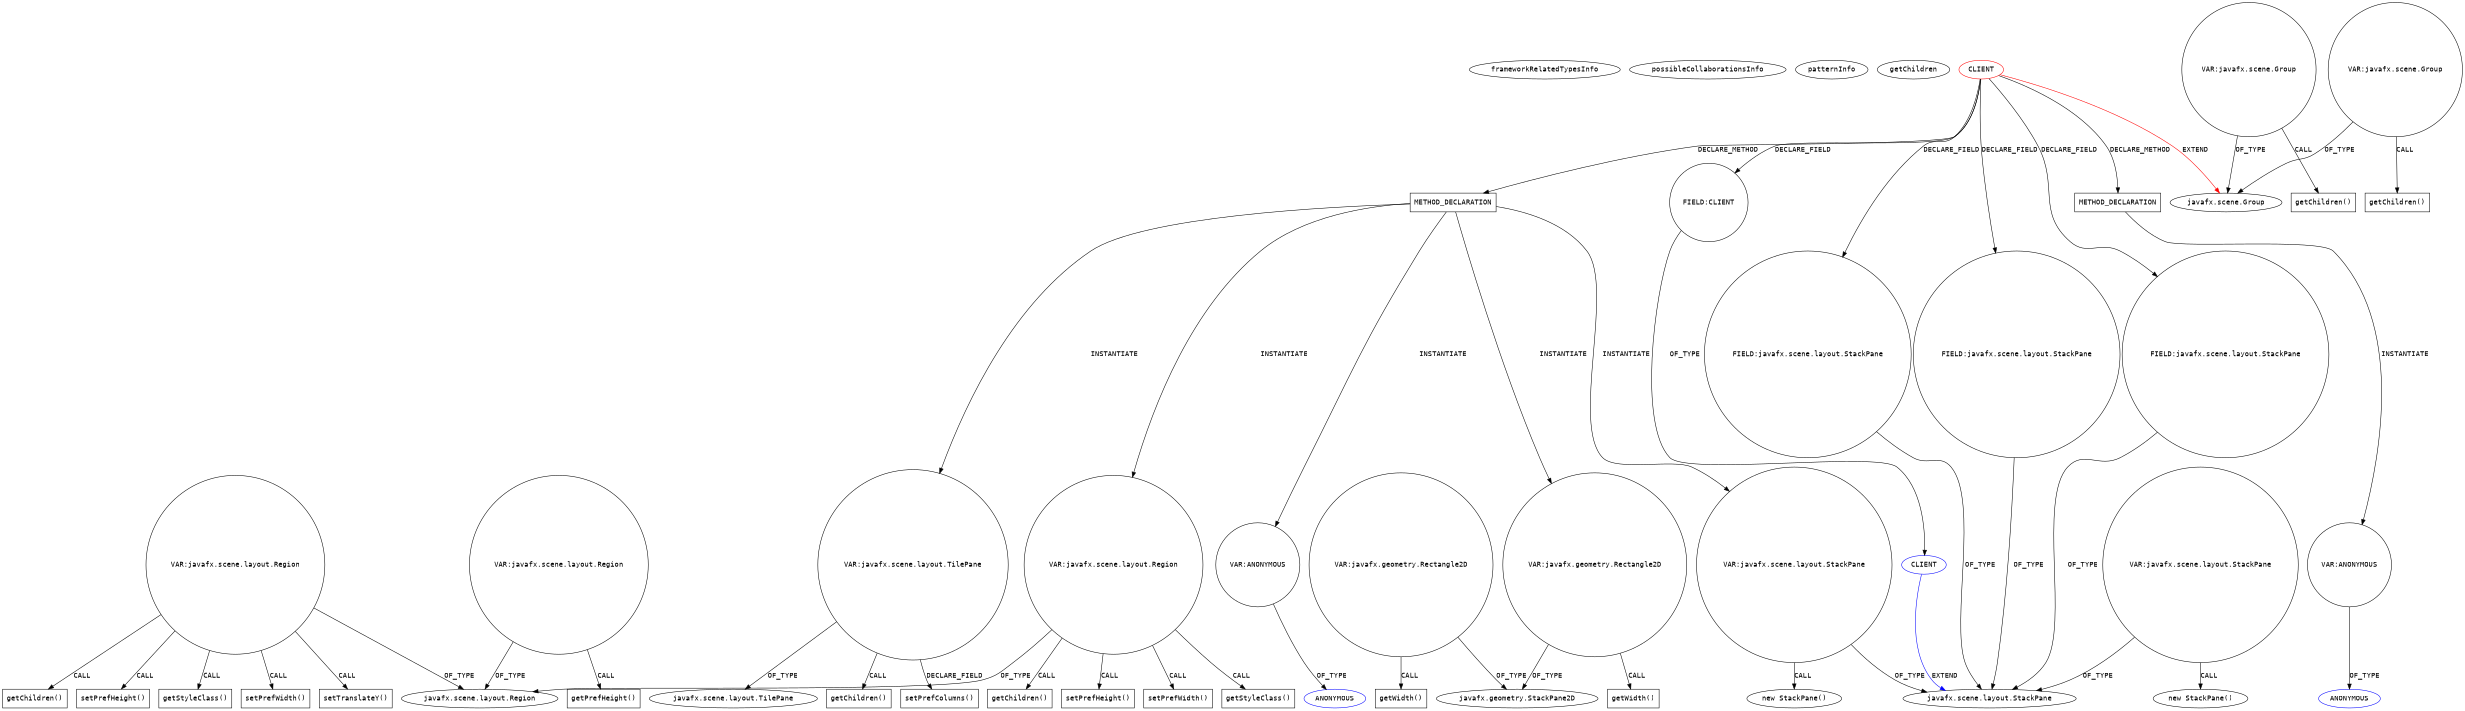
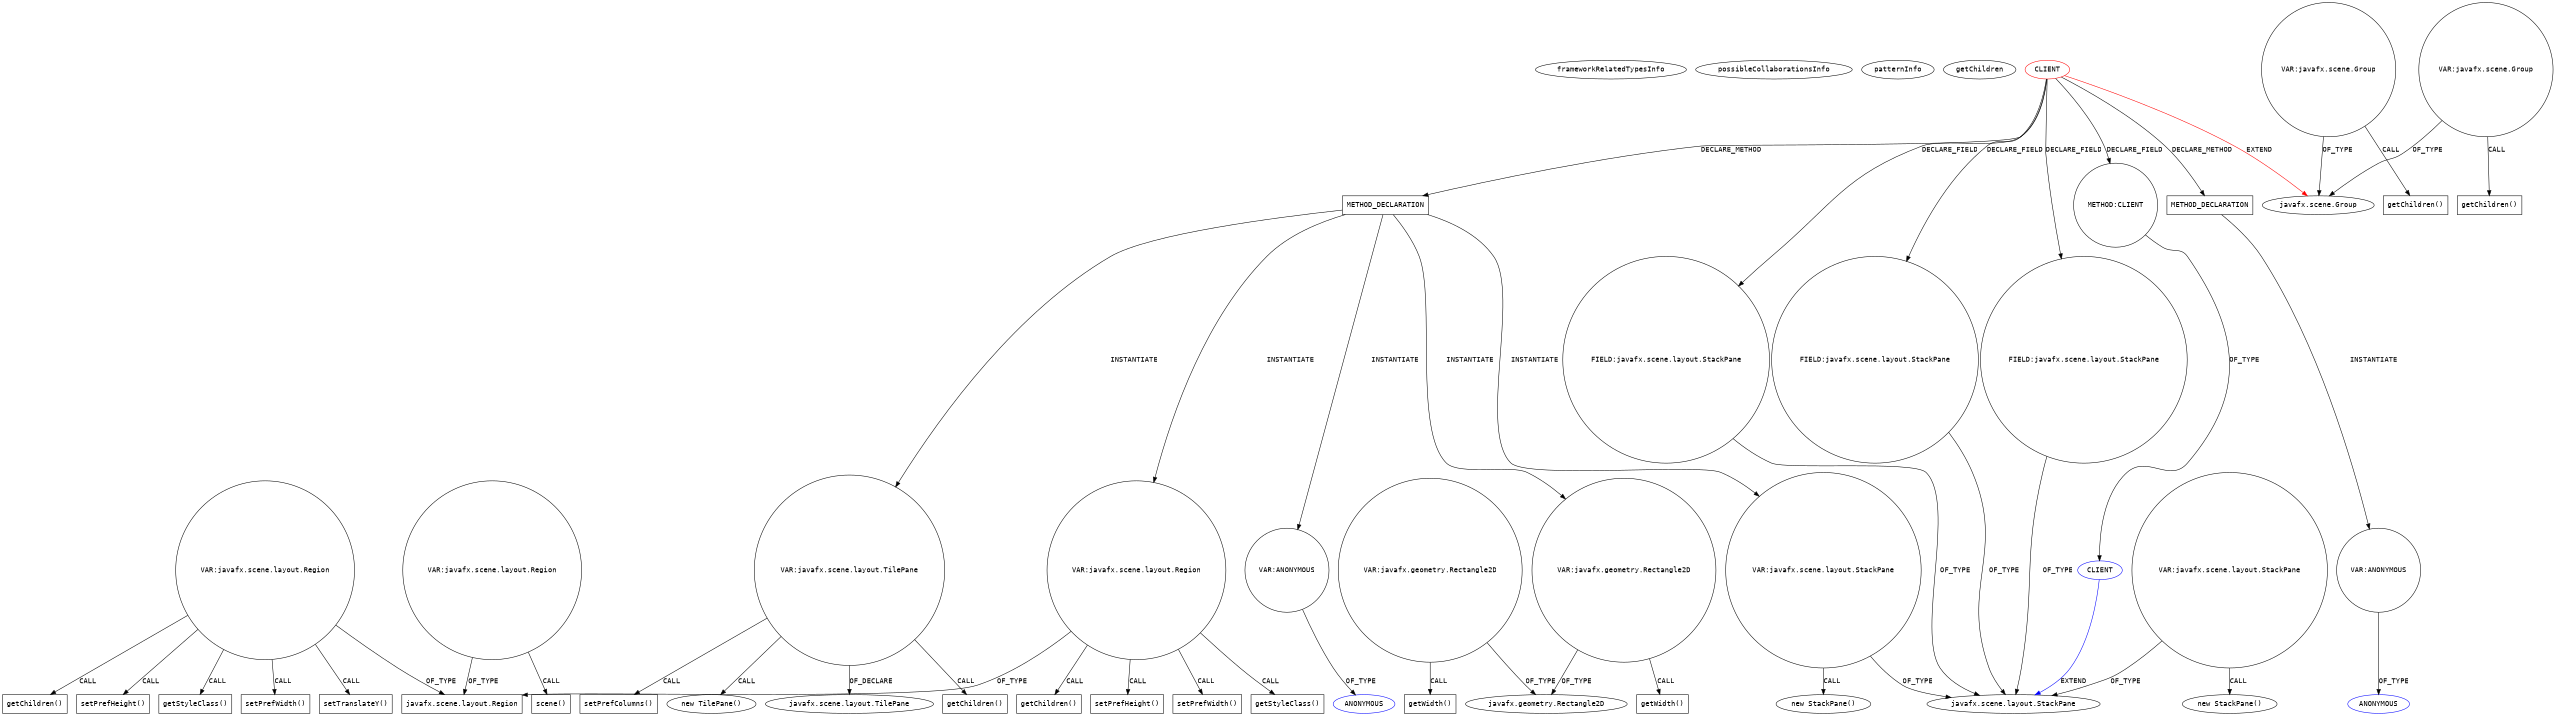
(1709, 202) -> (2116, 205)
(783, 676) -> (871, 681)
(955, 676) -> (672, 681)
(480, 699) -> (462, 704)
(604, 699) -> (551, 704)
(1517, 699) -> (1546, 704)
none -> (711, 704)
